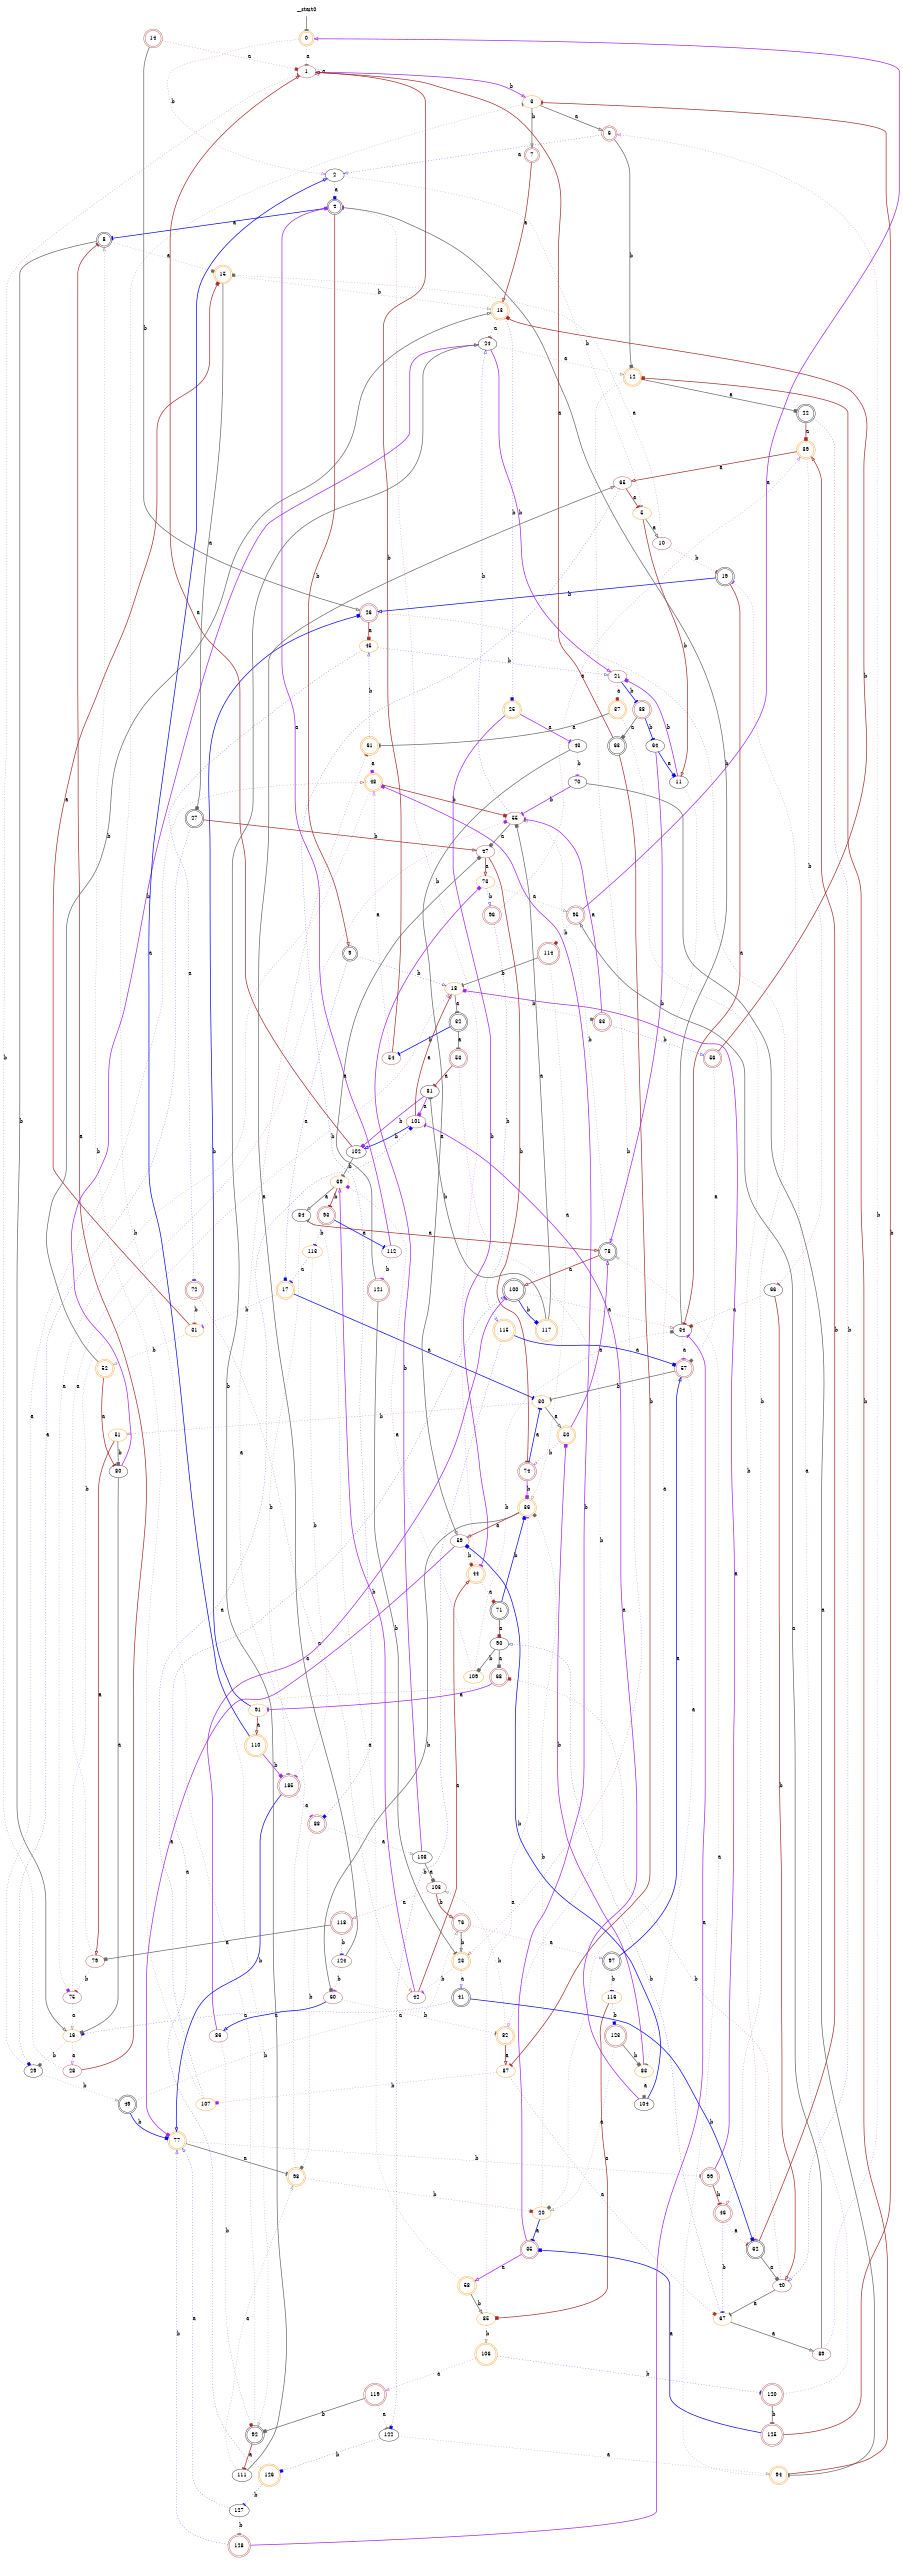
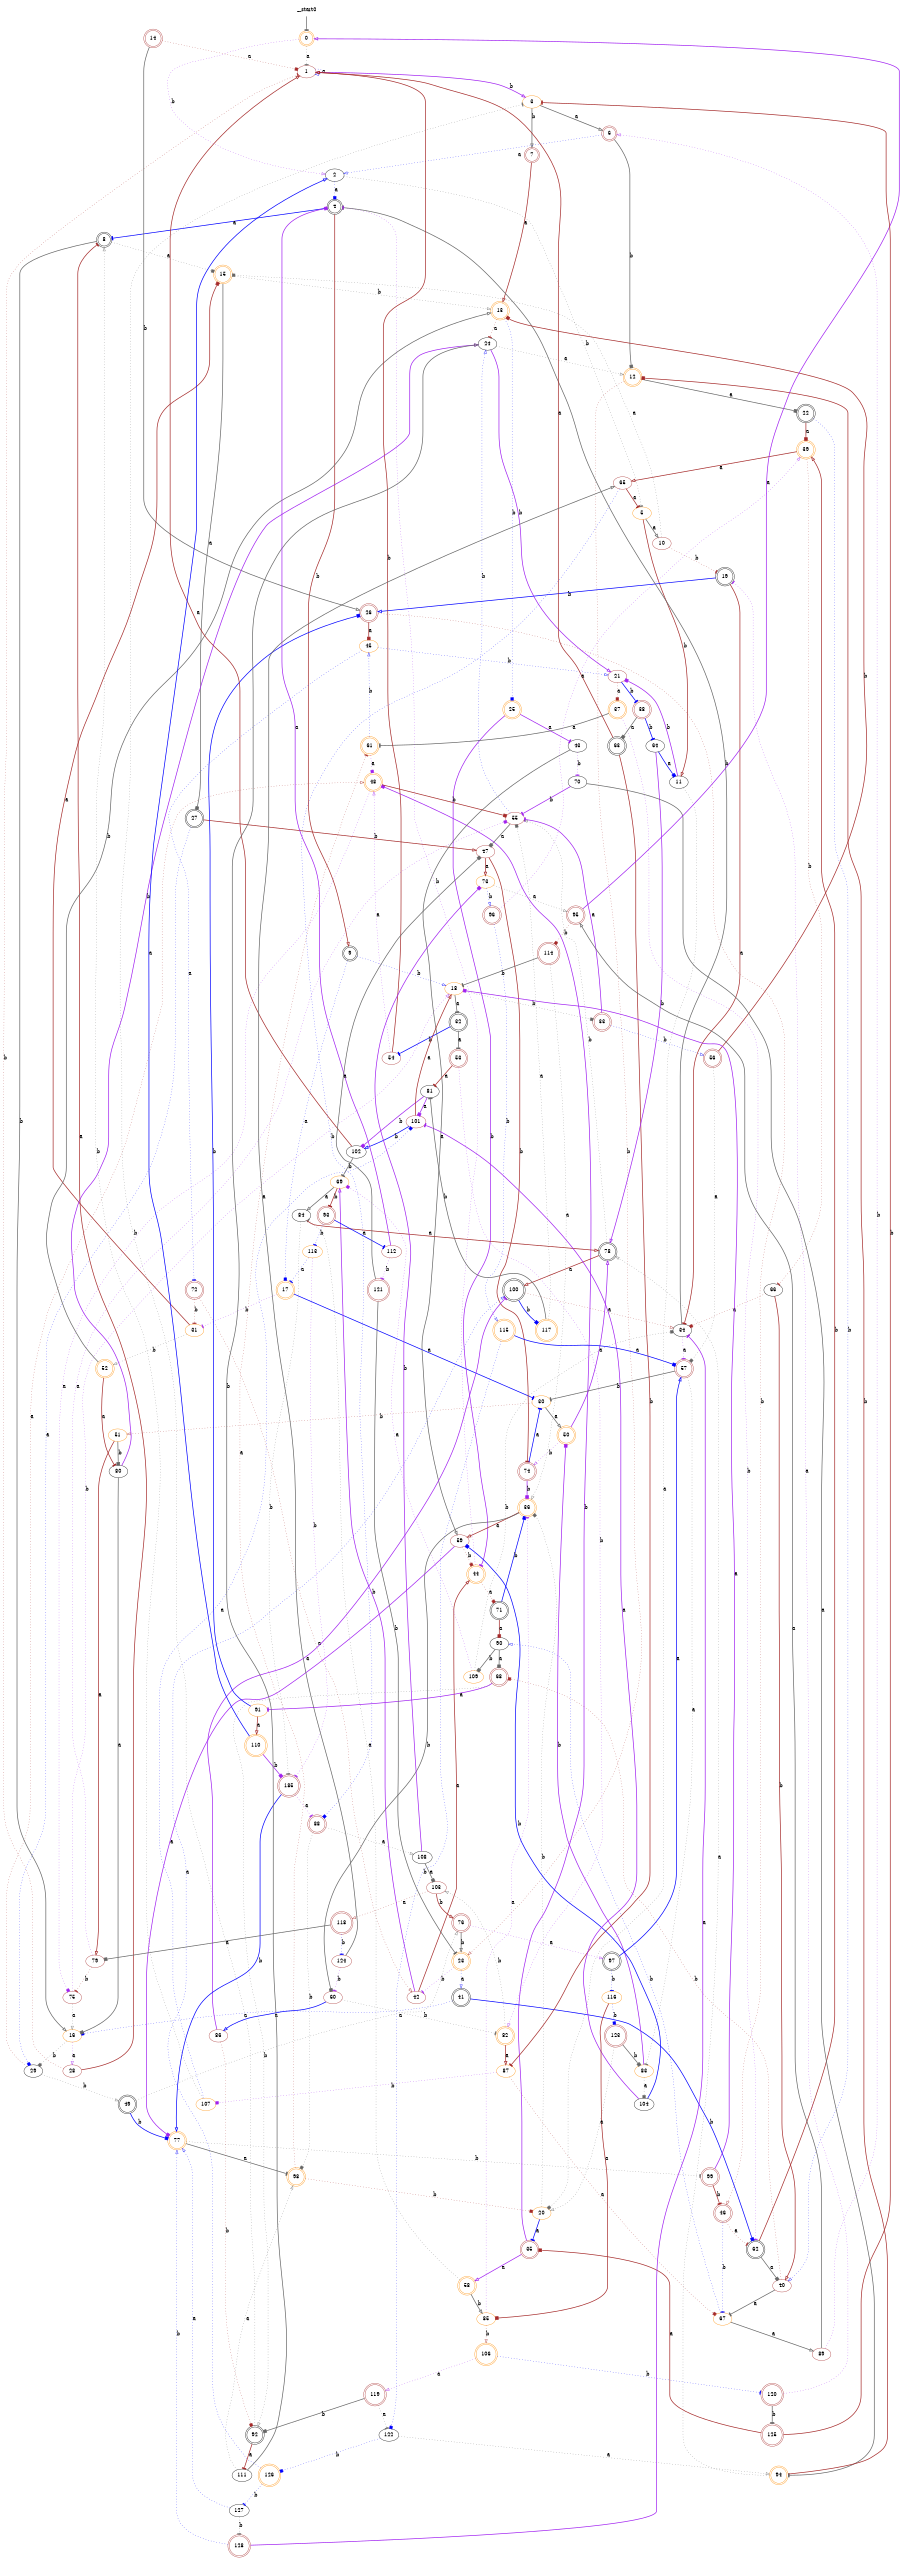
(540, 1073) -> (540, 1073)
(670, 2323) -> (670, 2323)
